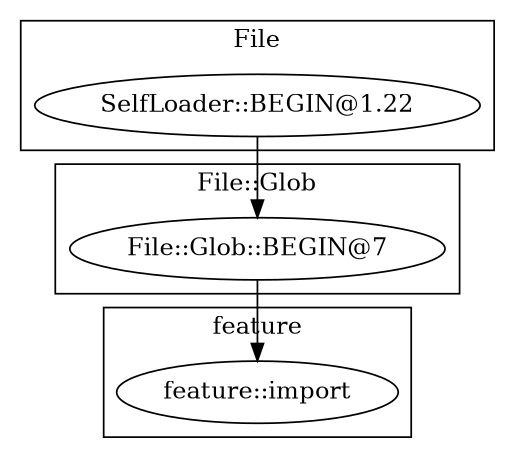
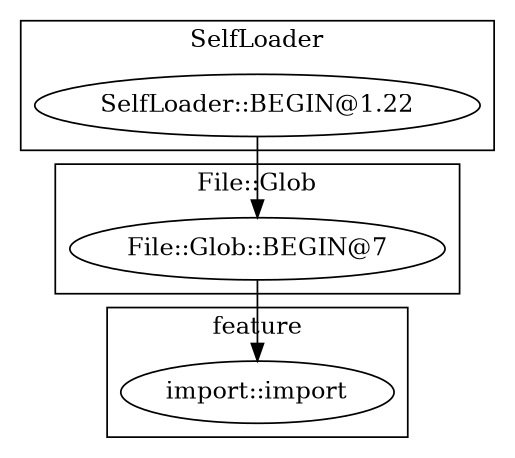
(257, 41) -> (257, 41)
(257, 392) -> (257, 392)
